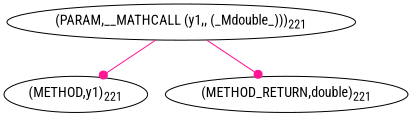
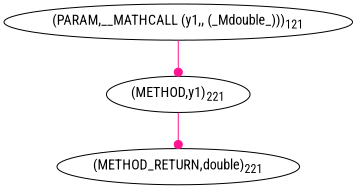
(298, 21) -> (295, 21)
(231, 56) -> (178, 127)
